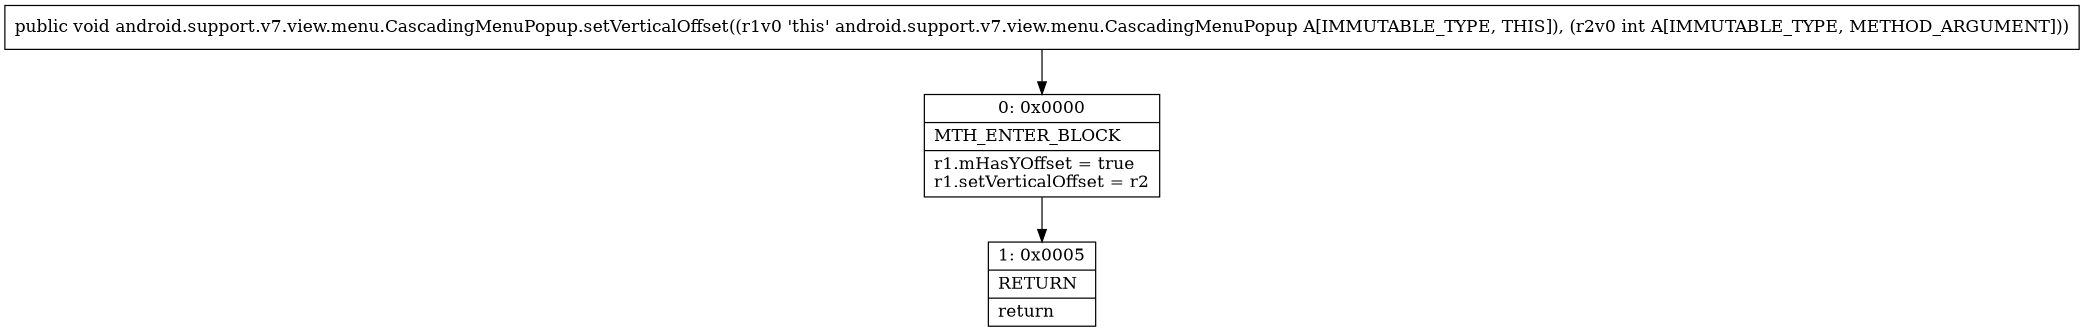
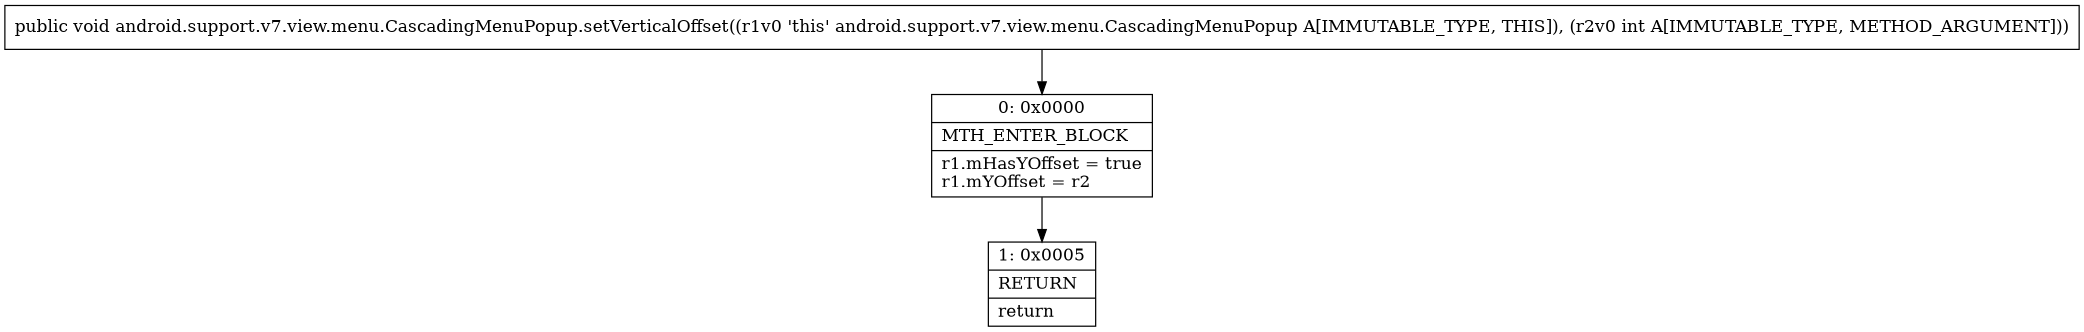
(1042, 182) -> (1016, 182)
